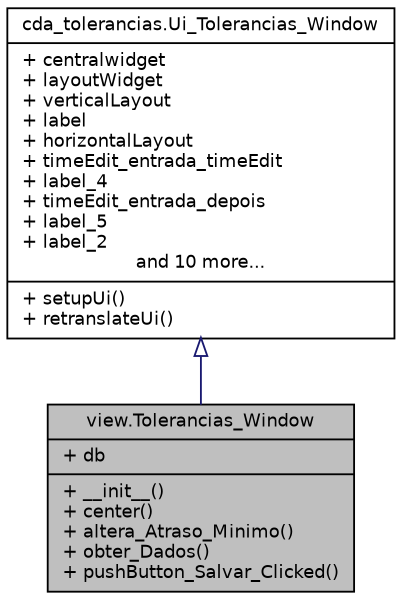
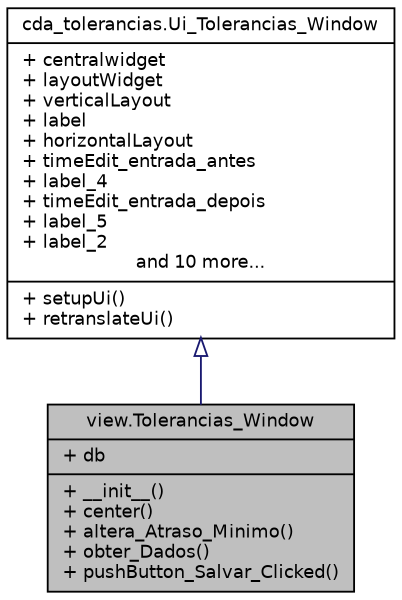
(152, 161) -> (139, 161)
